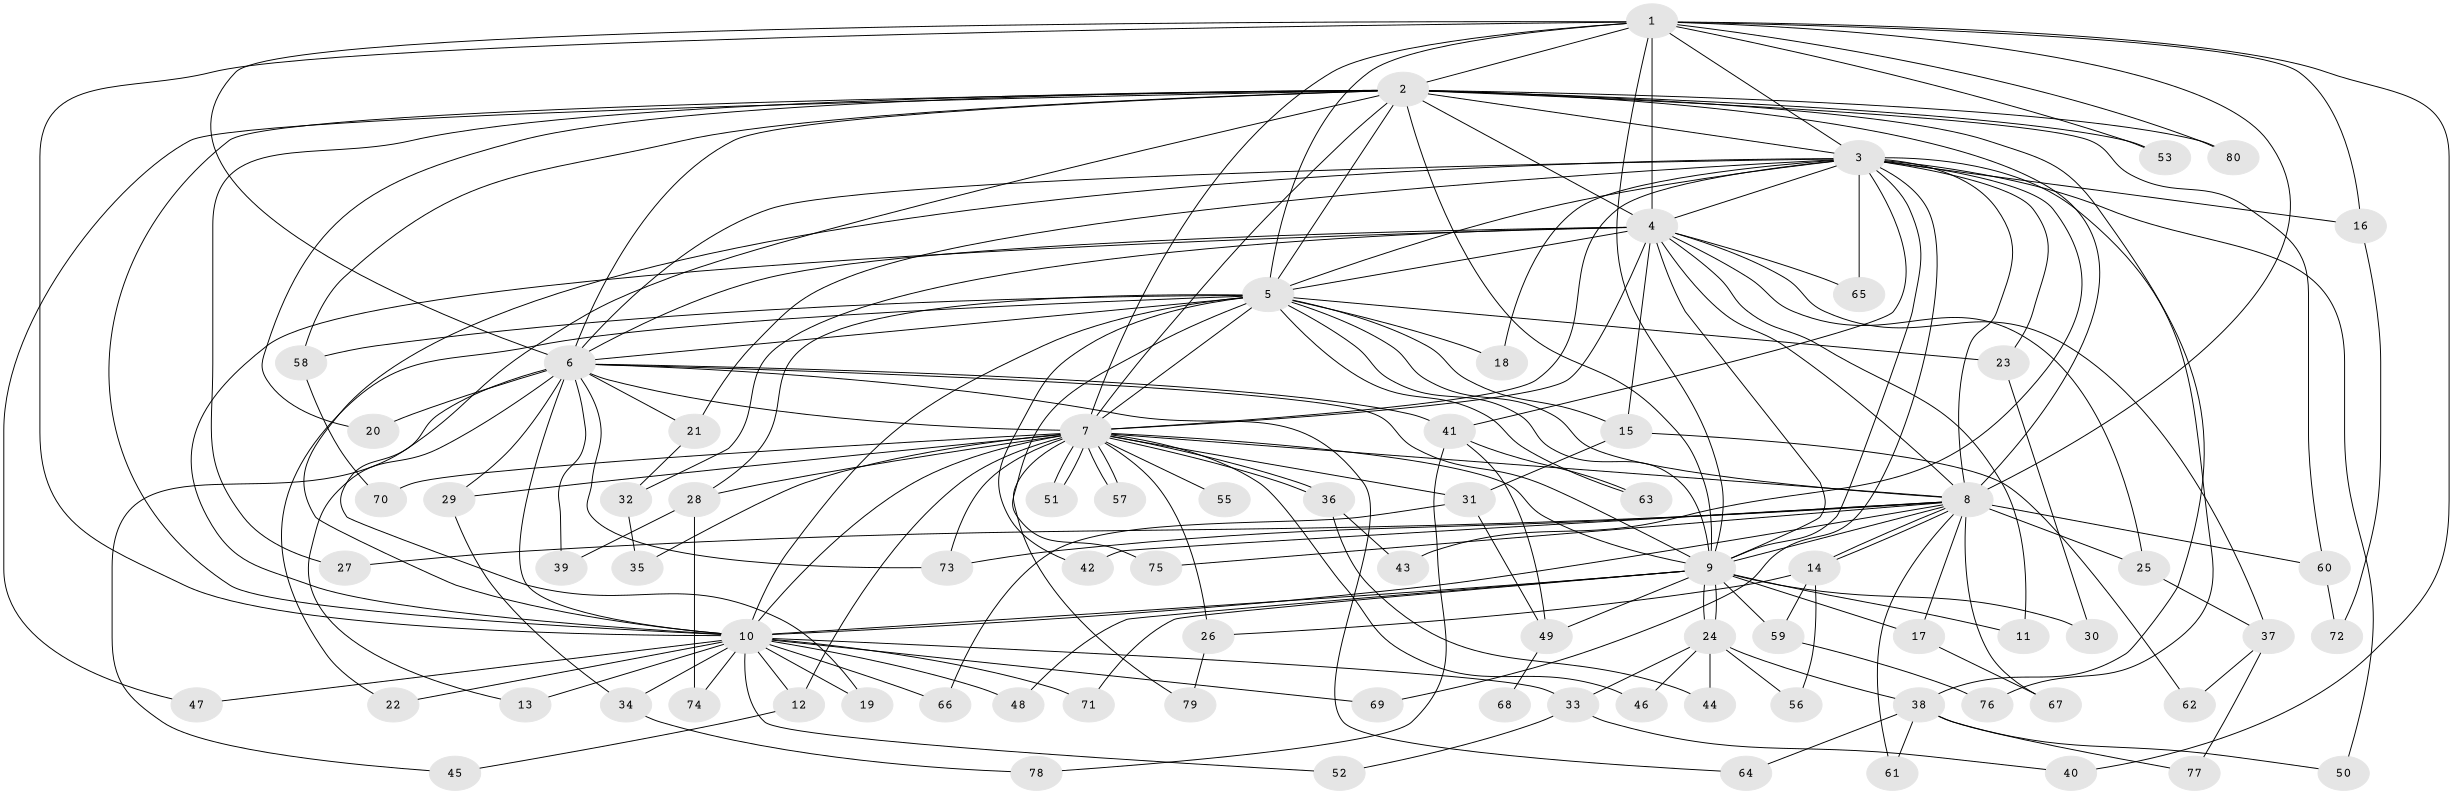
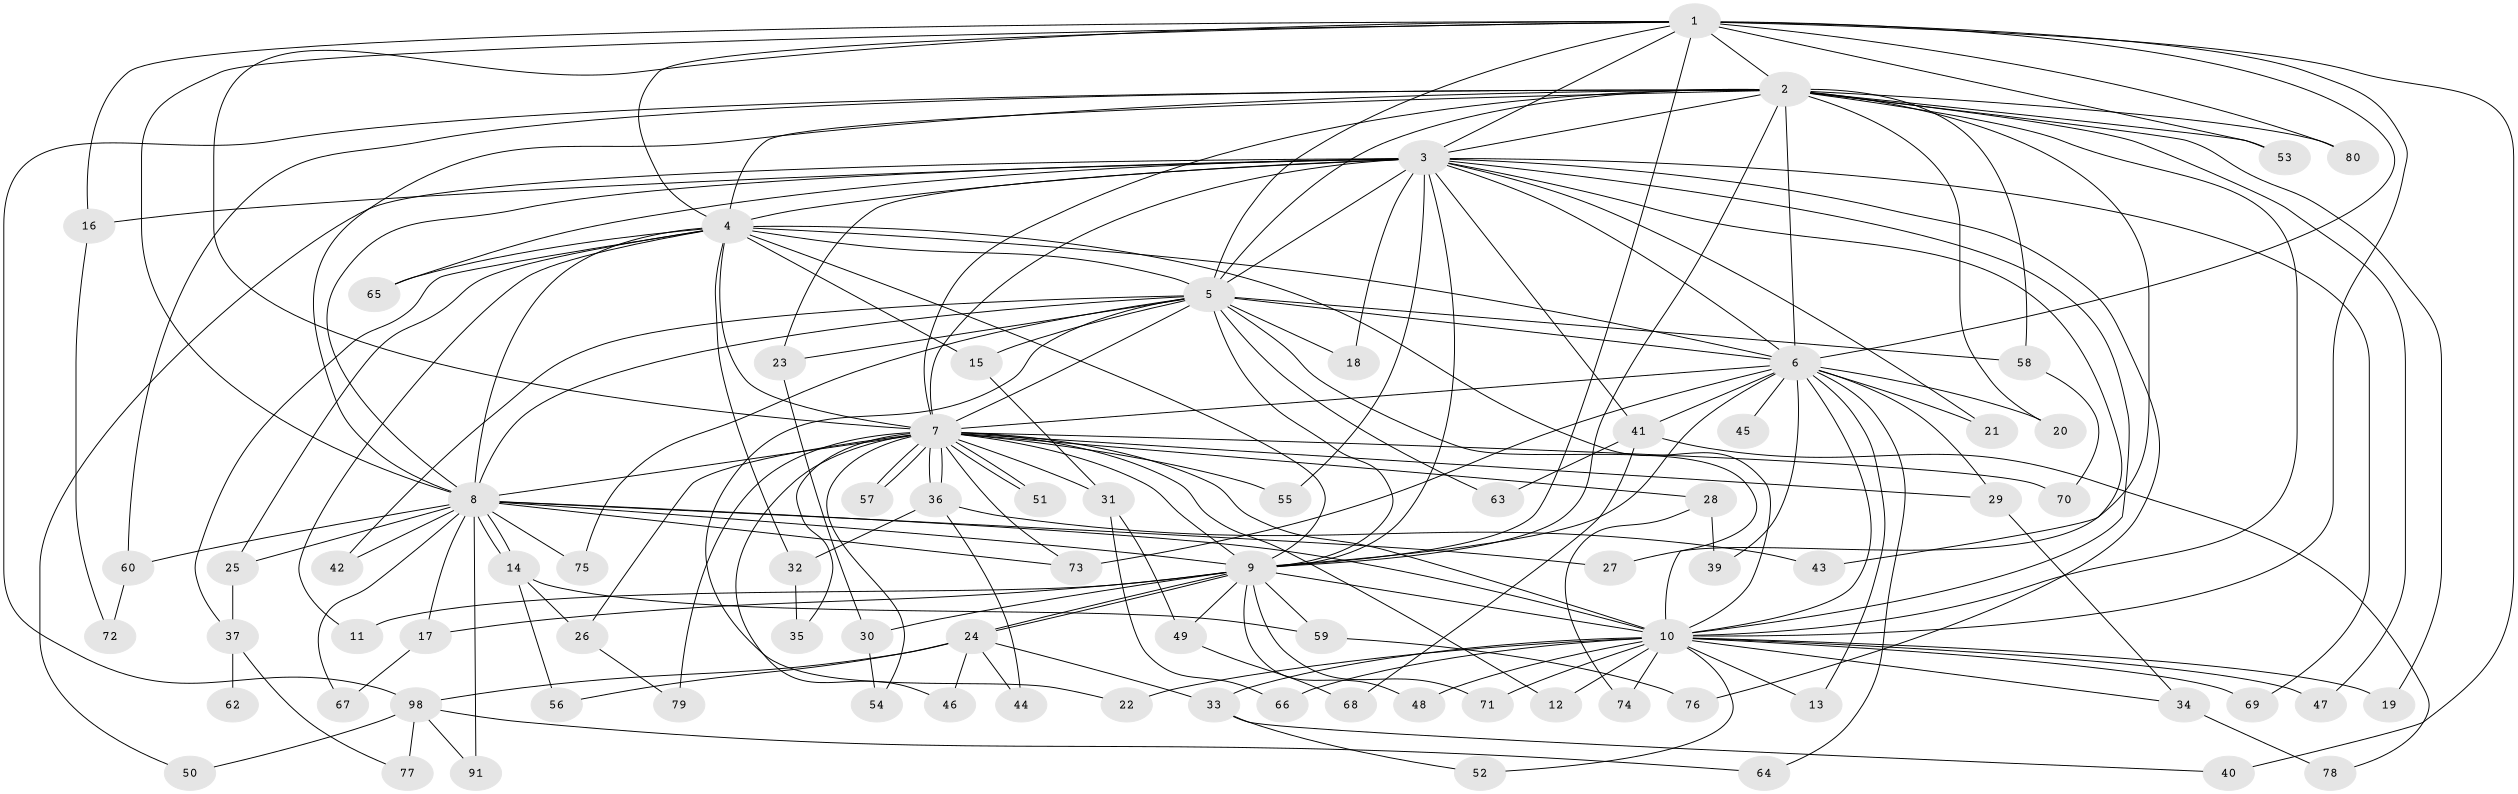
(872, 321) -> none
none -> (1403, 338)
(660, 465) -> (863, 535)
(1948, 466) -> none
(1519, 514) -> (1524, 578)
none -> (877, 705)
(1919, 705) -> (416, 705)
(628, 742) -> none
(1892, 773) -> (476, 773)
